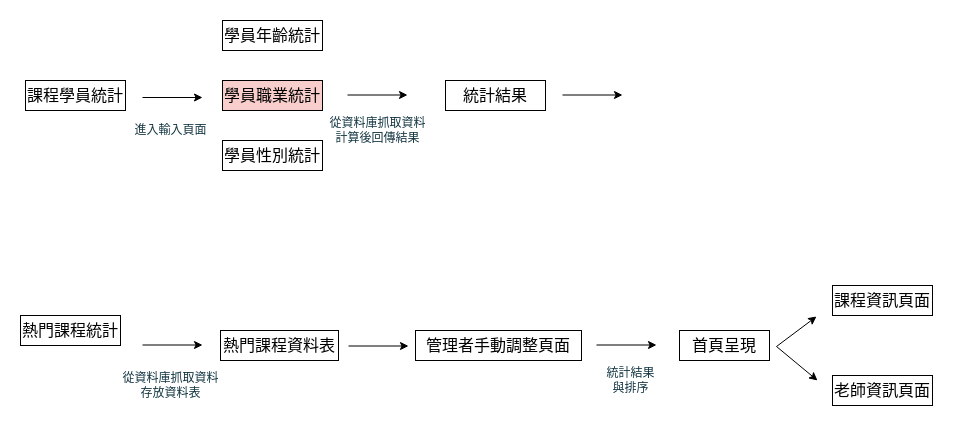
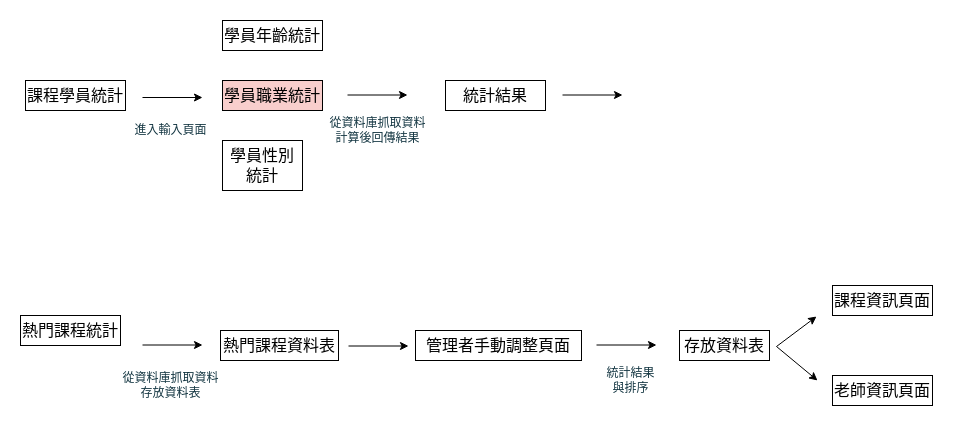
(273, 156) -> (263, 166)
(725, 346) -> (725, 346)
